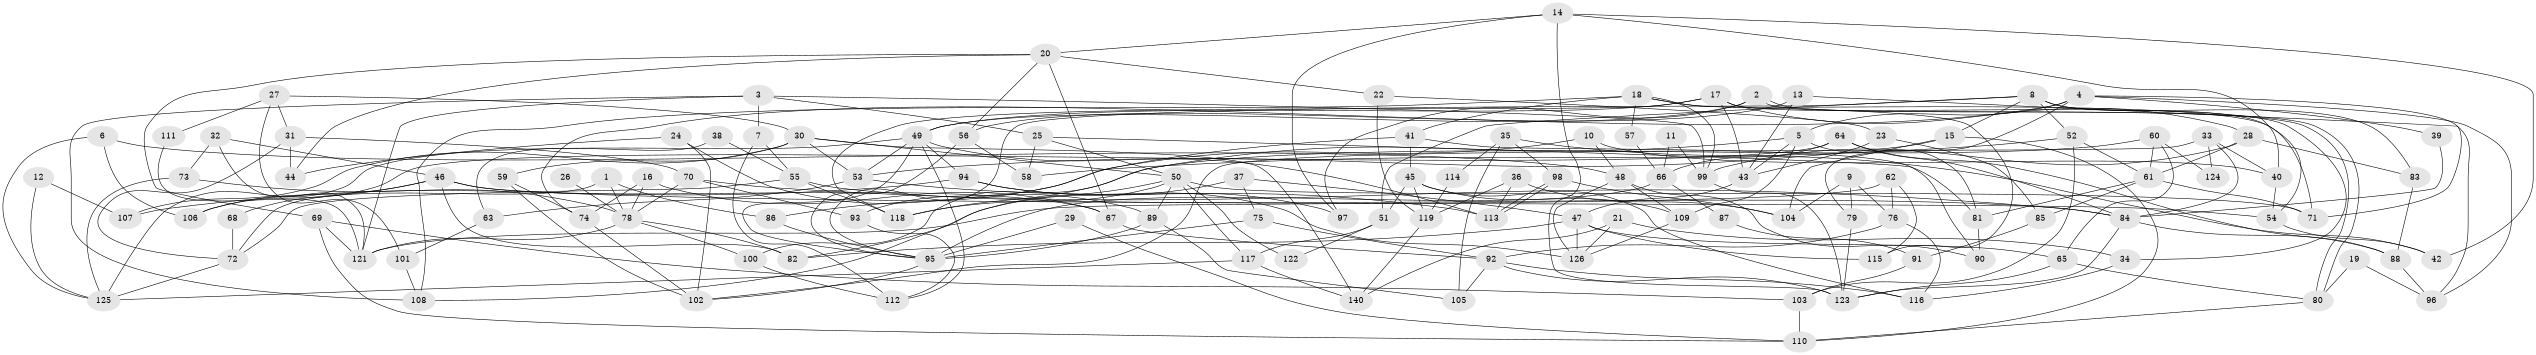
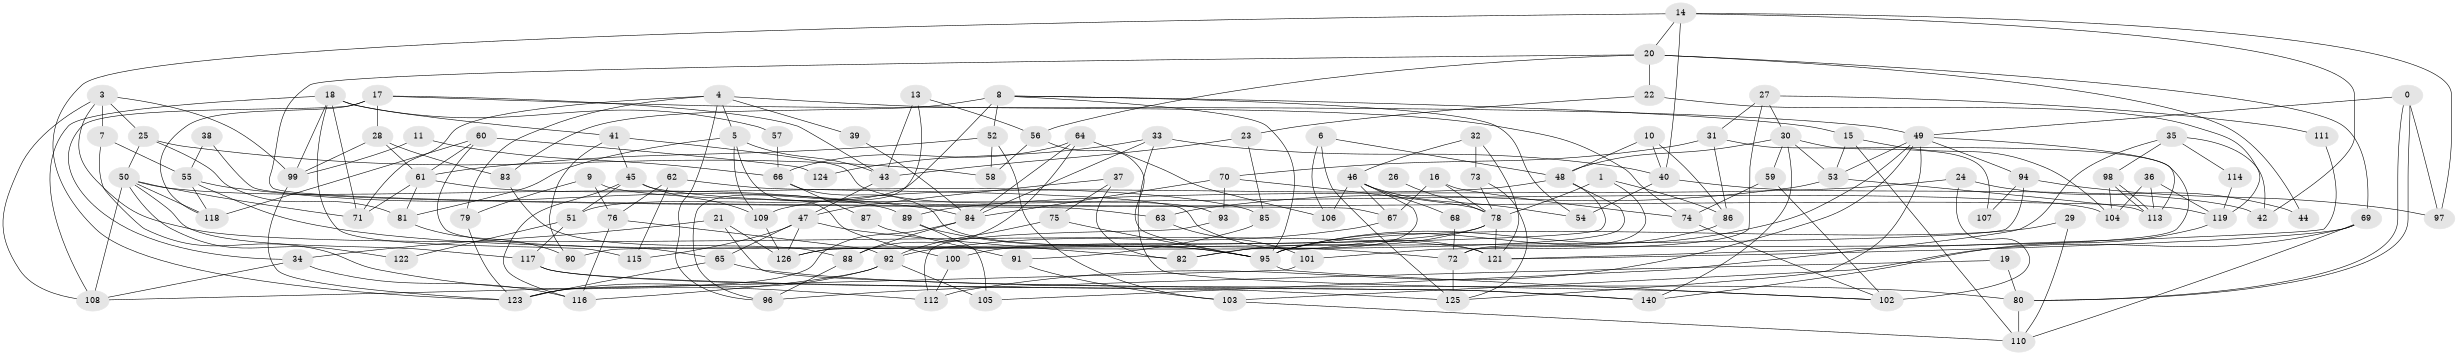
(1757, 95) -> (2407, 95)
(290, 160) -> (1720, 178)
(1066, 165) -> (1676, 153)
(39, 178) -> none
(2354, 239) -> (1937, 191)
none -> (196, 280)
